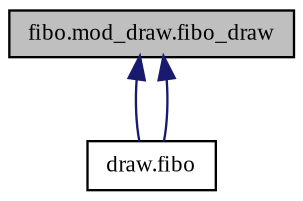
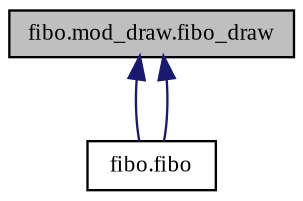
(152, 166) -> (152, 166)
